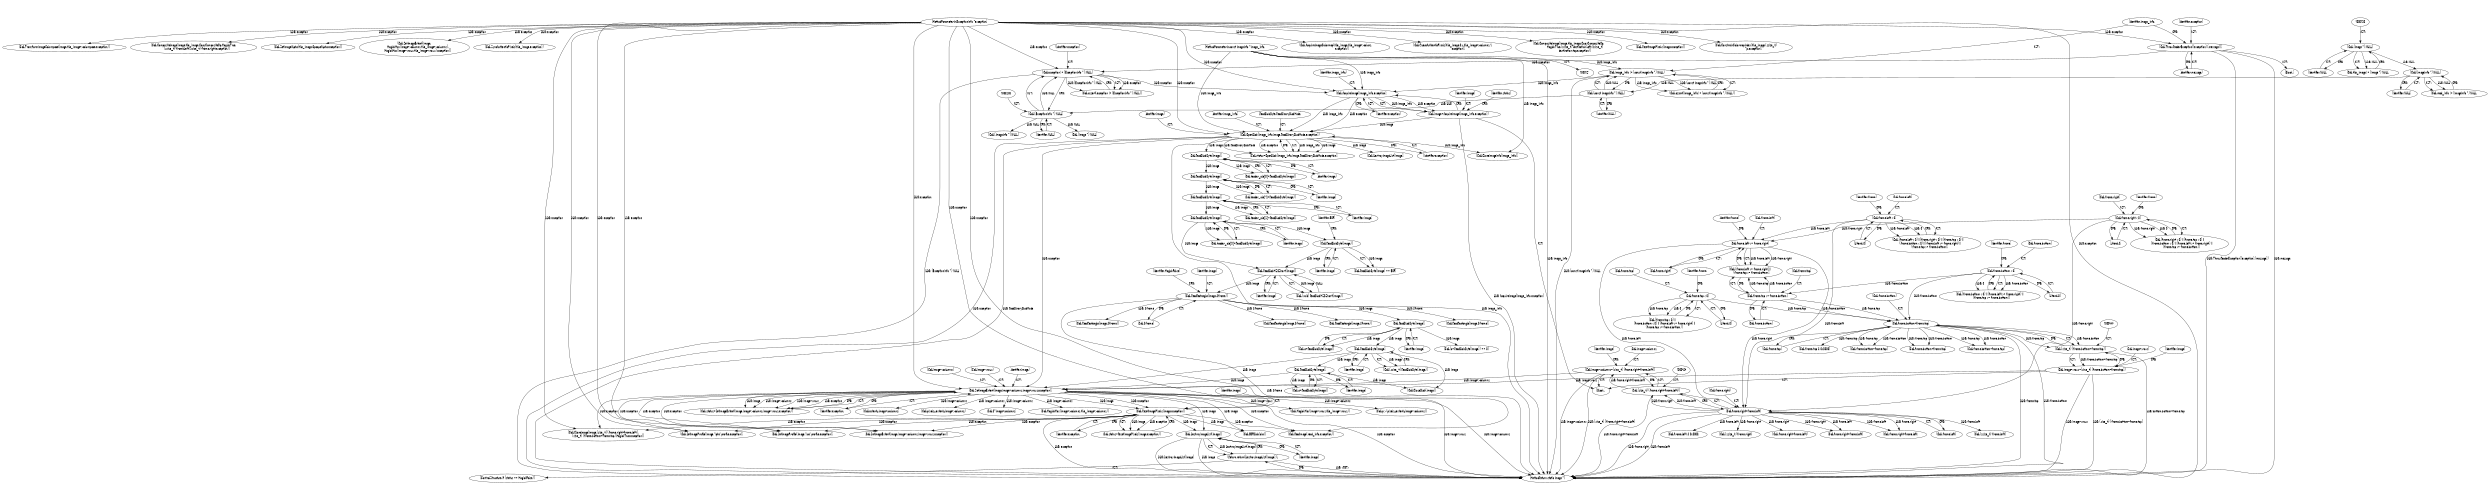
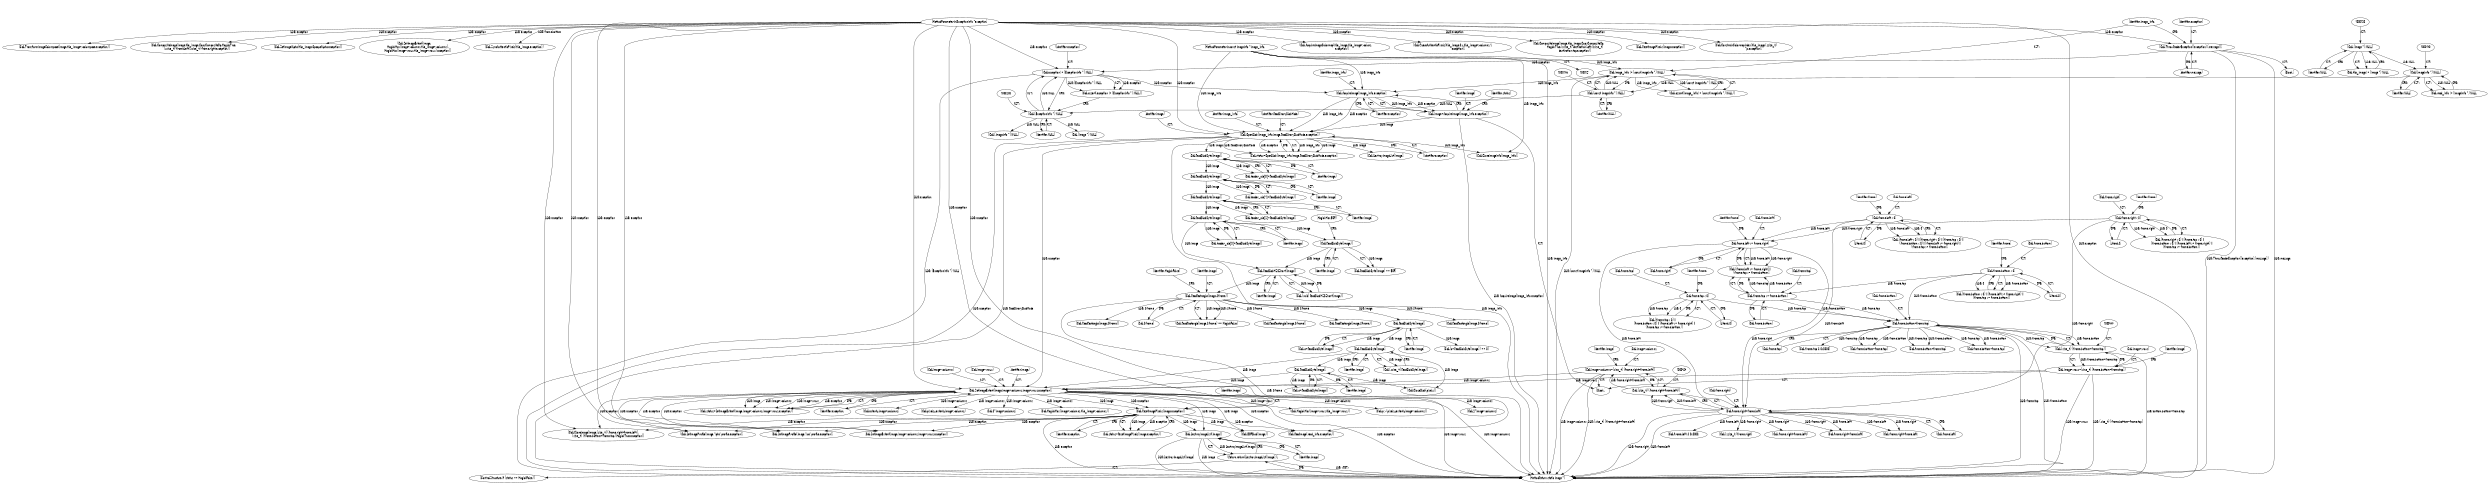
(550, 32) -> (550, 32)
(1184, 35) -> none
none -> (2426, 47)
none -> (1563, 73)
(1102, 81) -> (1080, 104)
(1446, 104) -> (1446, 104)
(1280, 114) -> (1280, 114)
(1327, 218) -> (1327, 218)
(1320, 284) -> (1320, 284)
(1897, 284) -> (1897, 284)
none -> (1207, 324)
(1422, 391) -> (1422, 391)
none -> (1482, 412)
(1605, 428) -> none
(1255, 435) -> (1255, 435)
(1990, 435) -> none
